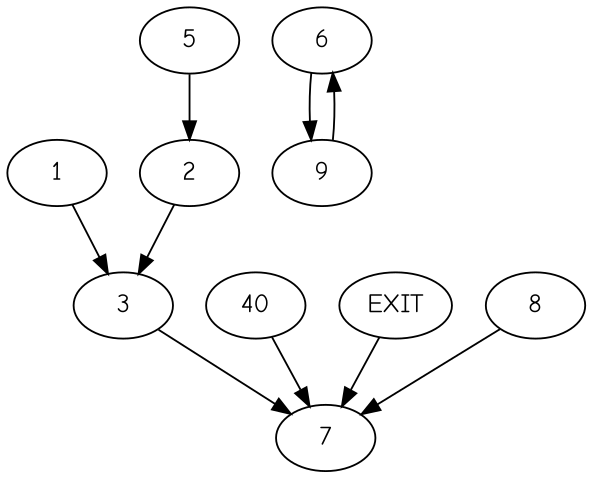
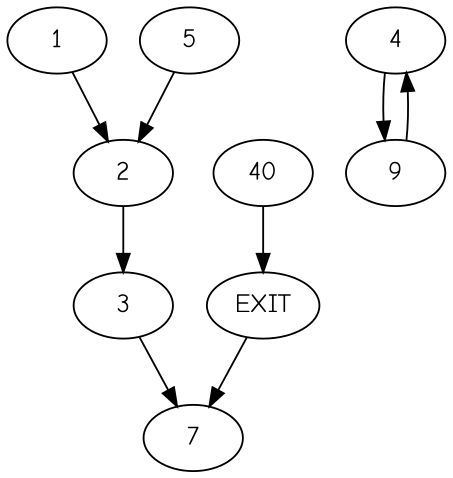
(322, 40) -> (396, 40)
(86, 231) -> (86, 98)
(536, 305) -> none
(286, 363) -> (263, 230)
